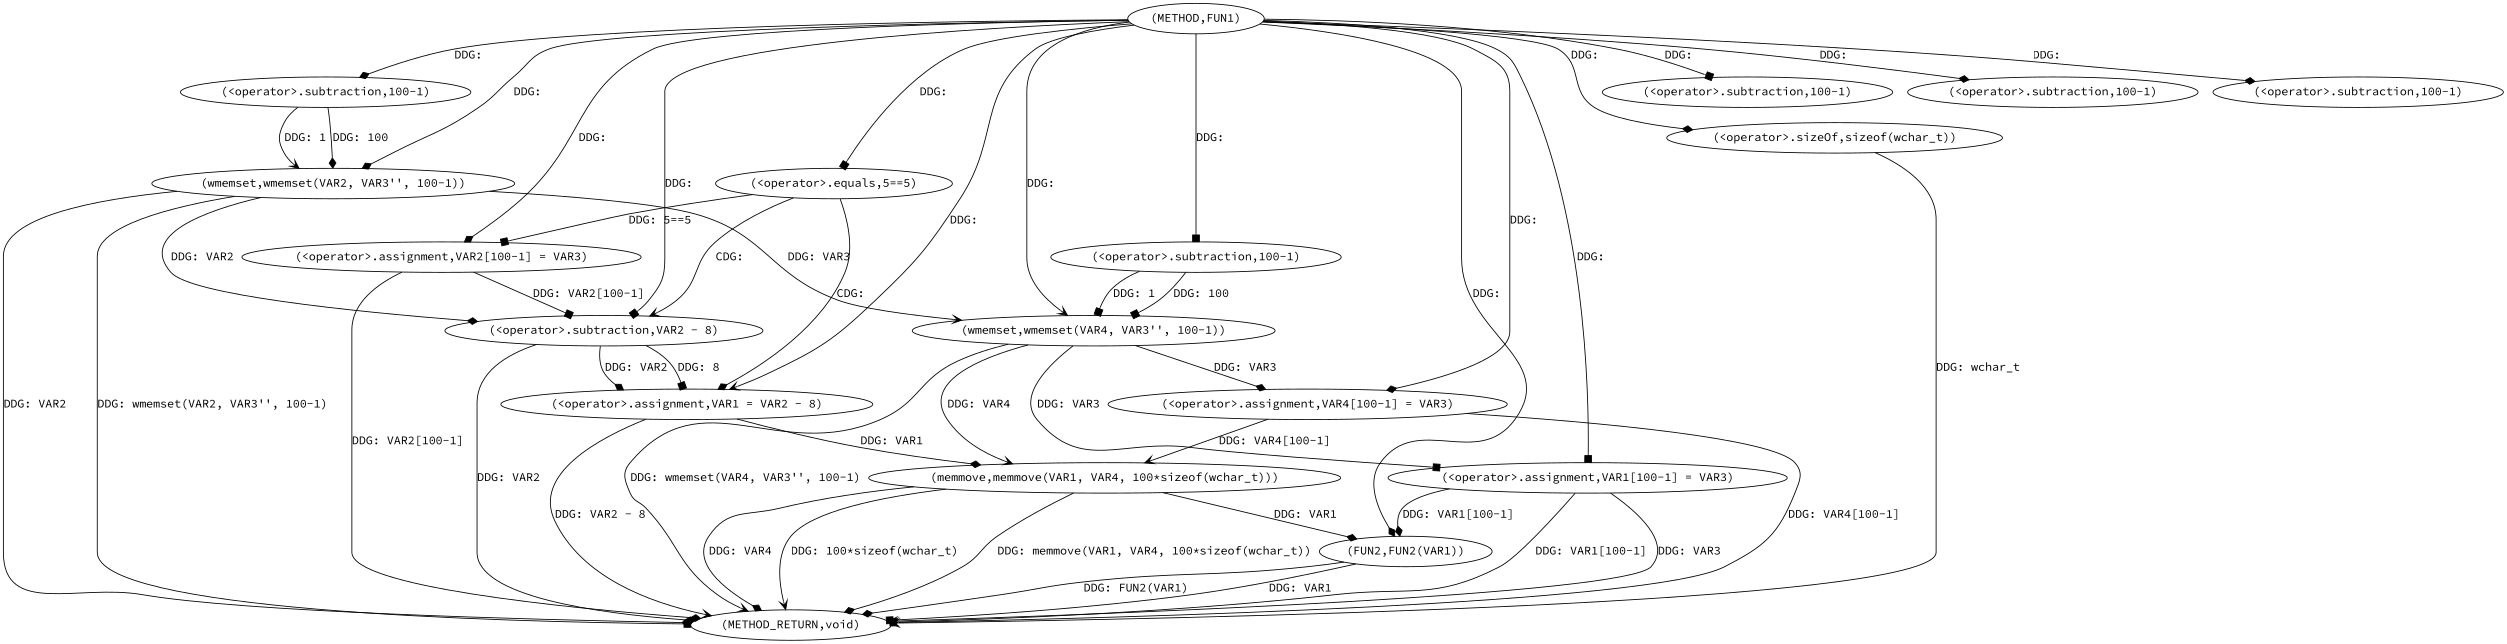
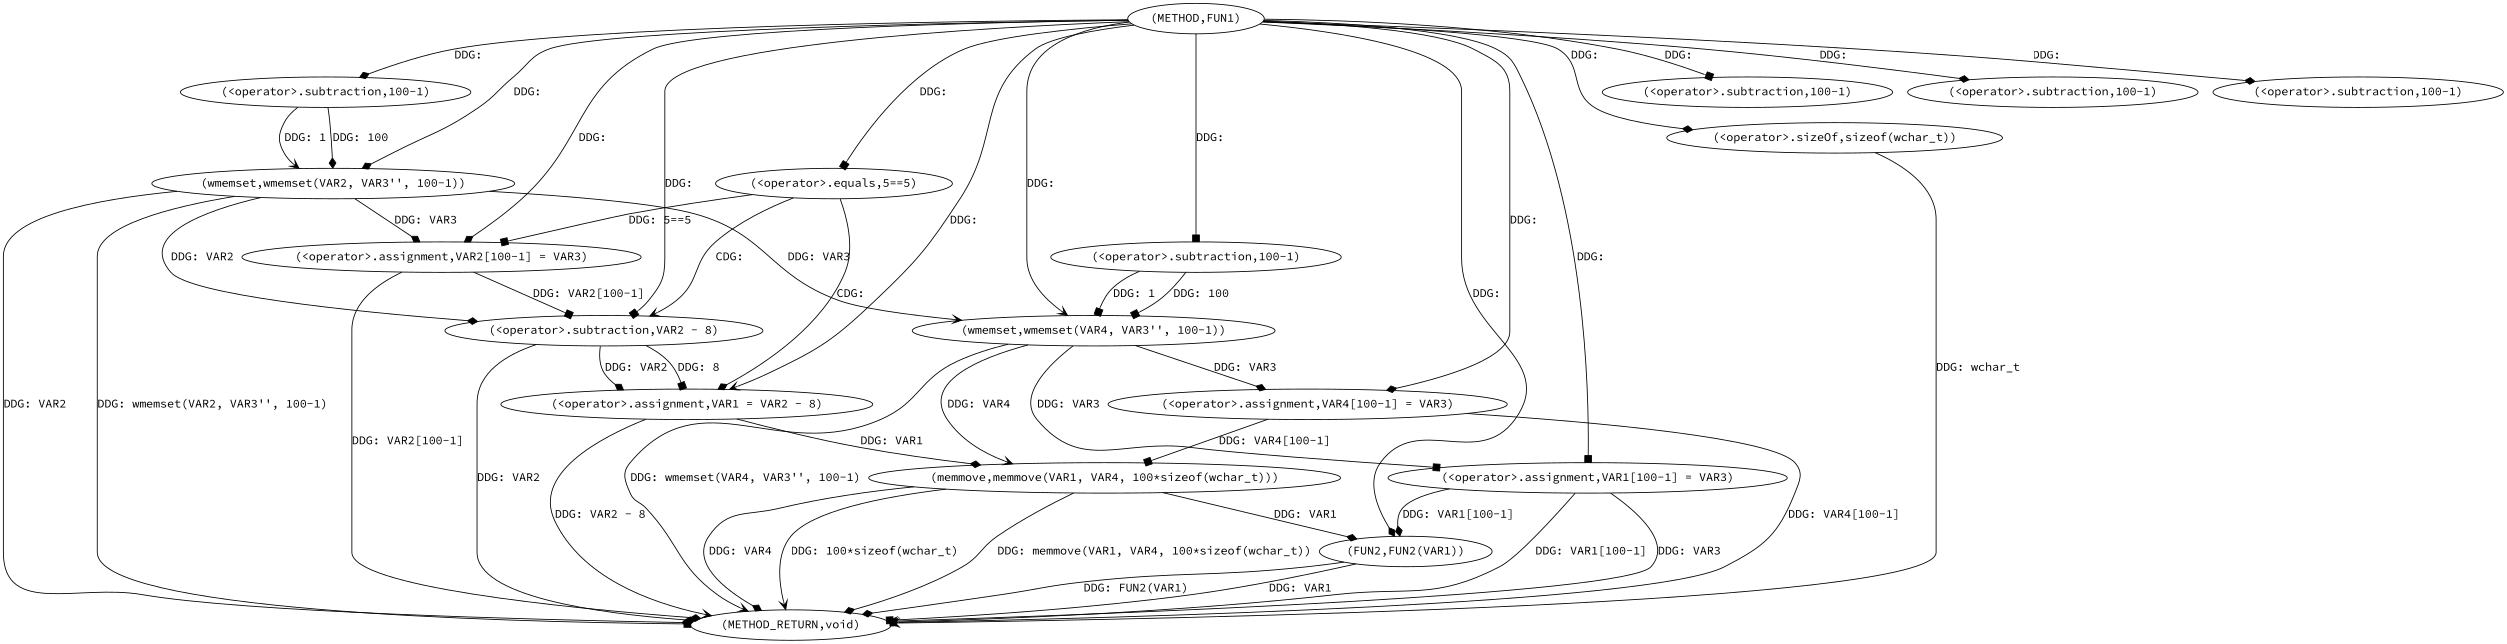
none -> (383, 217)
(1210, 440) -> (1210, 440)
